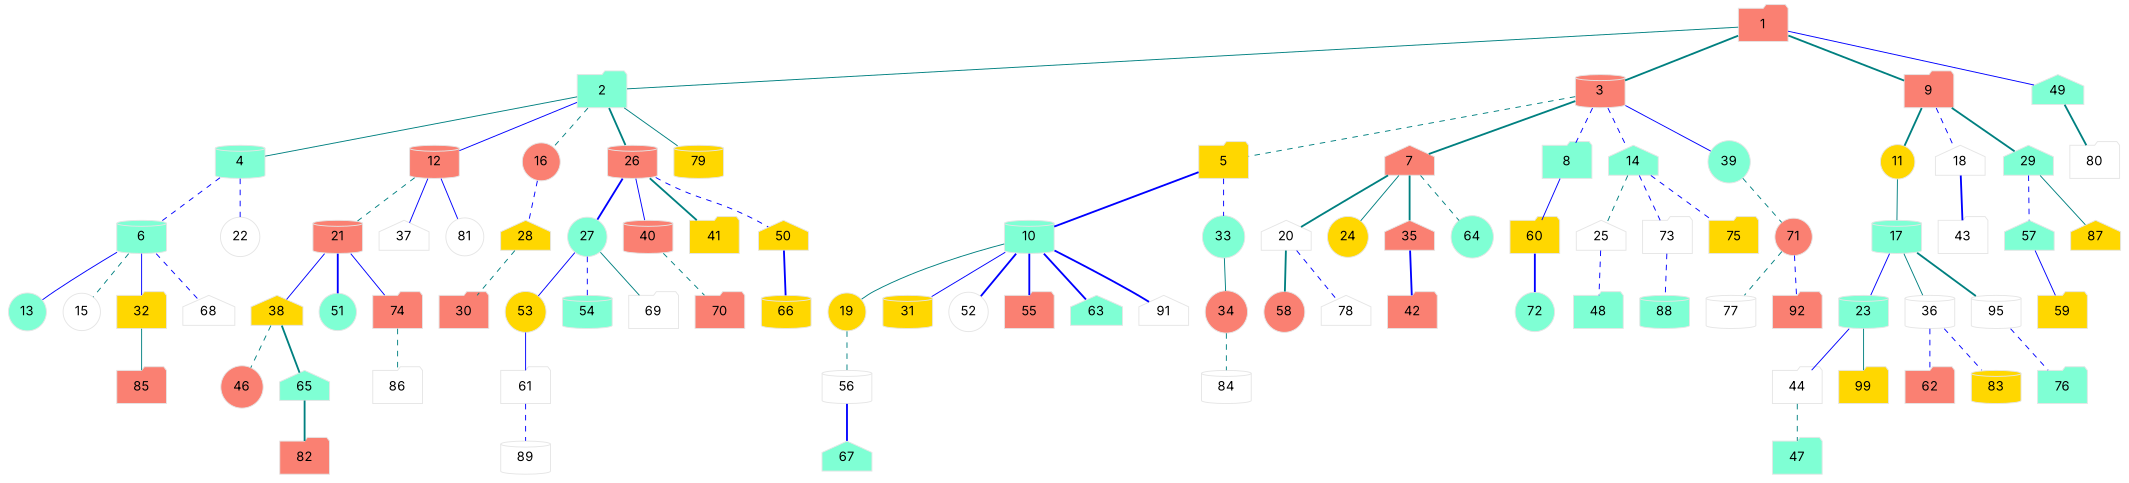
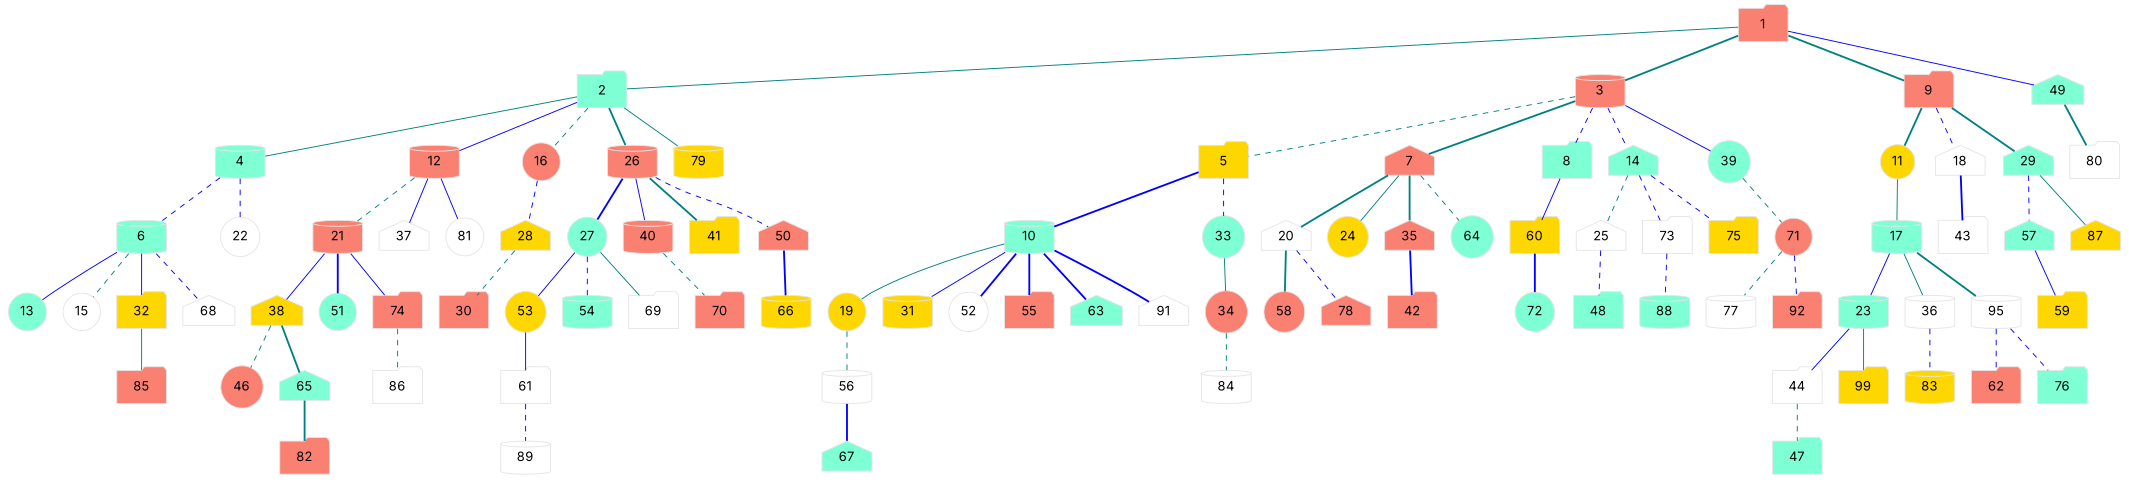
(783, 237) -> (783, 237)
(1346, 312) -> (1346, 312)
(1930, 349) -> (1996, 349)
